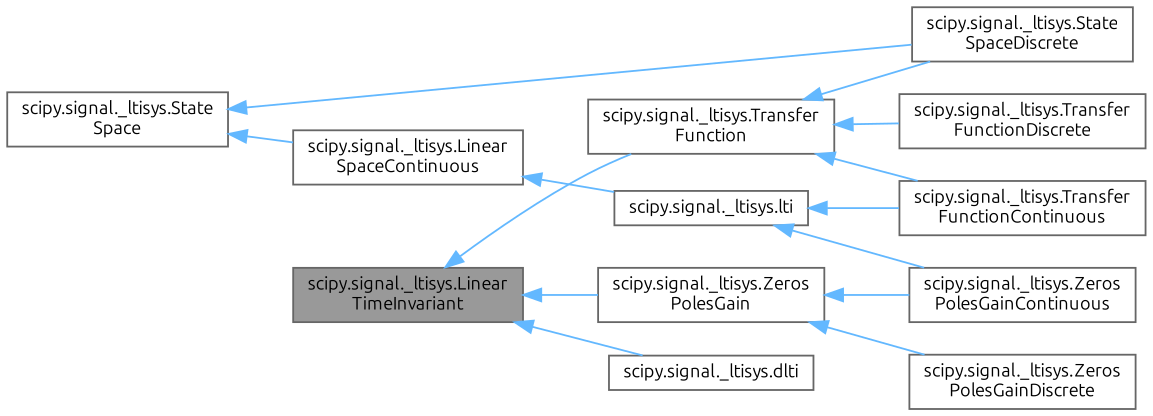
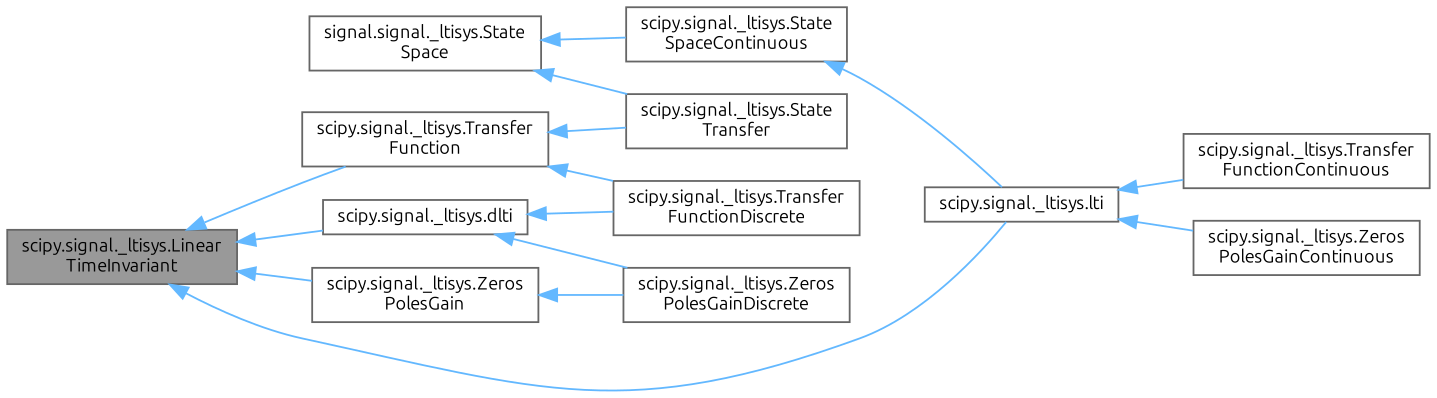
(1022, 34) -> (737, 121)
(118, 119) -> (425, 43)
(408, 157) -> (737, 34)
(876, 170) -> none
none -> (580, 213)
none -> (570, 253)
(876, 295) -> none
none -> (614, 390)
